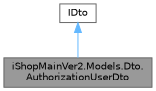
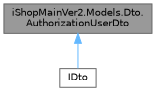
(78, 45) -> (78, 56)
